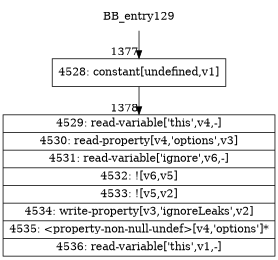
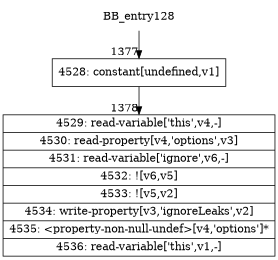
(139, 17) -> (139, 17)
